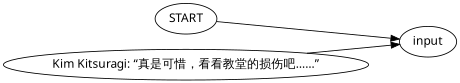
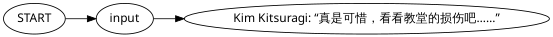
(349, 49) -> (165, 19)
